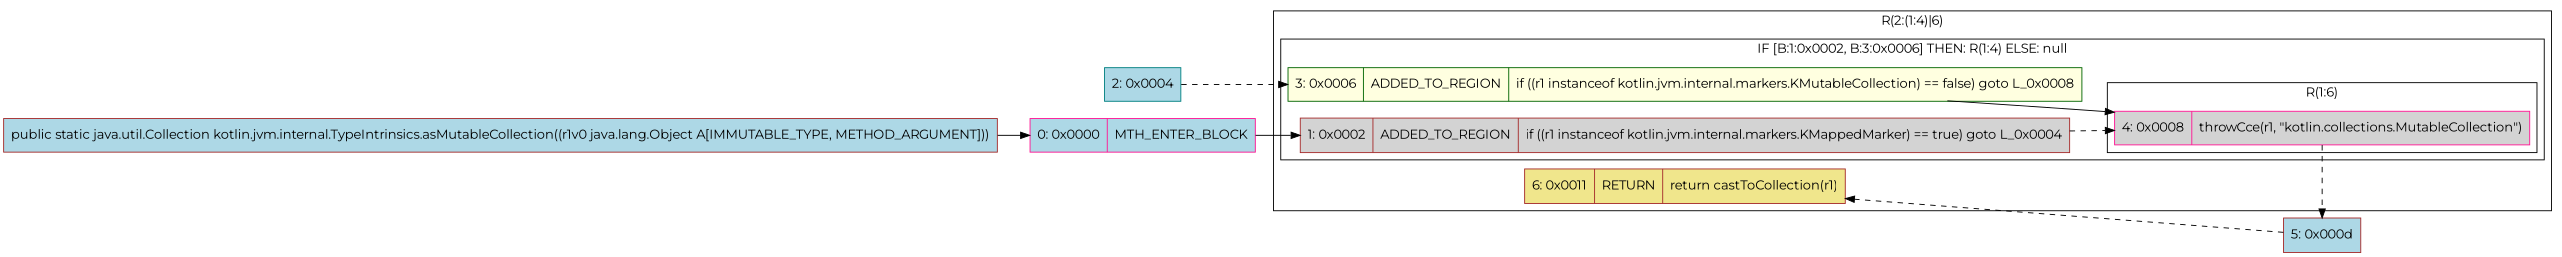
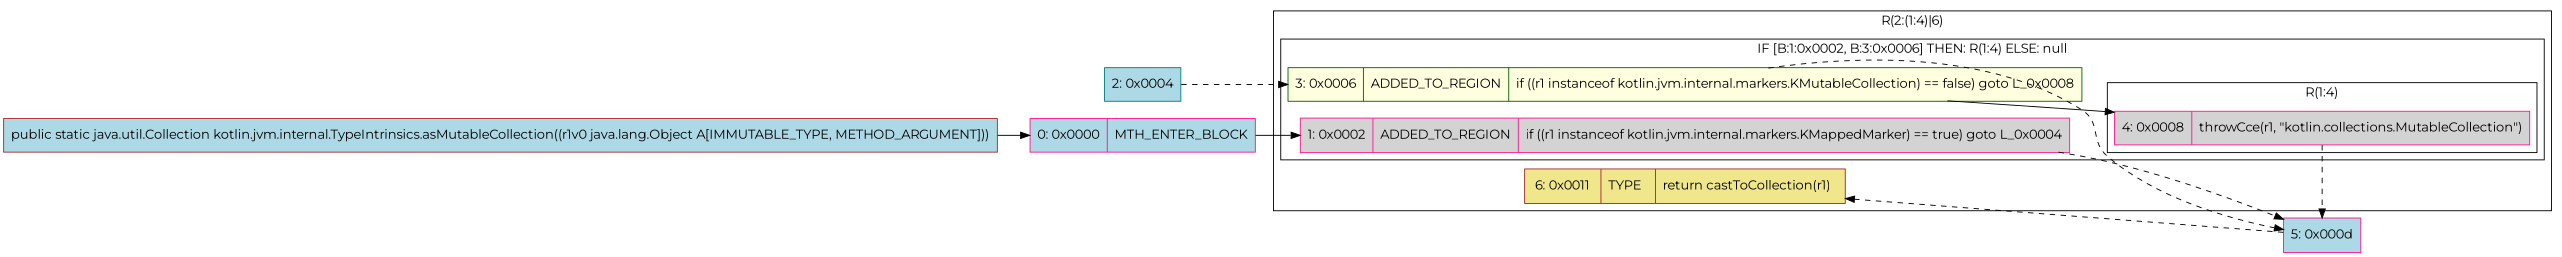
none -> (2044, 90)
(2322, 93) -> (2322, 93)
(2087, 131) -> (2168, 178)
(1685, 135) -> (1685, 135)
(1629, 186) -> (1625, 186)
(2322, 235) -> (2322, 235)
